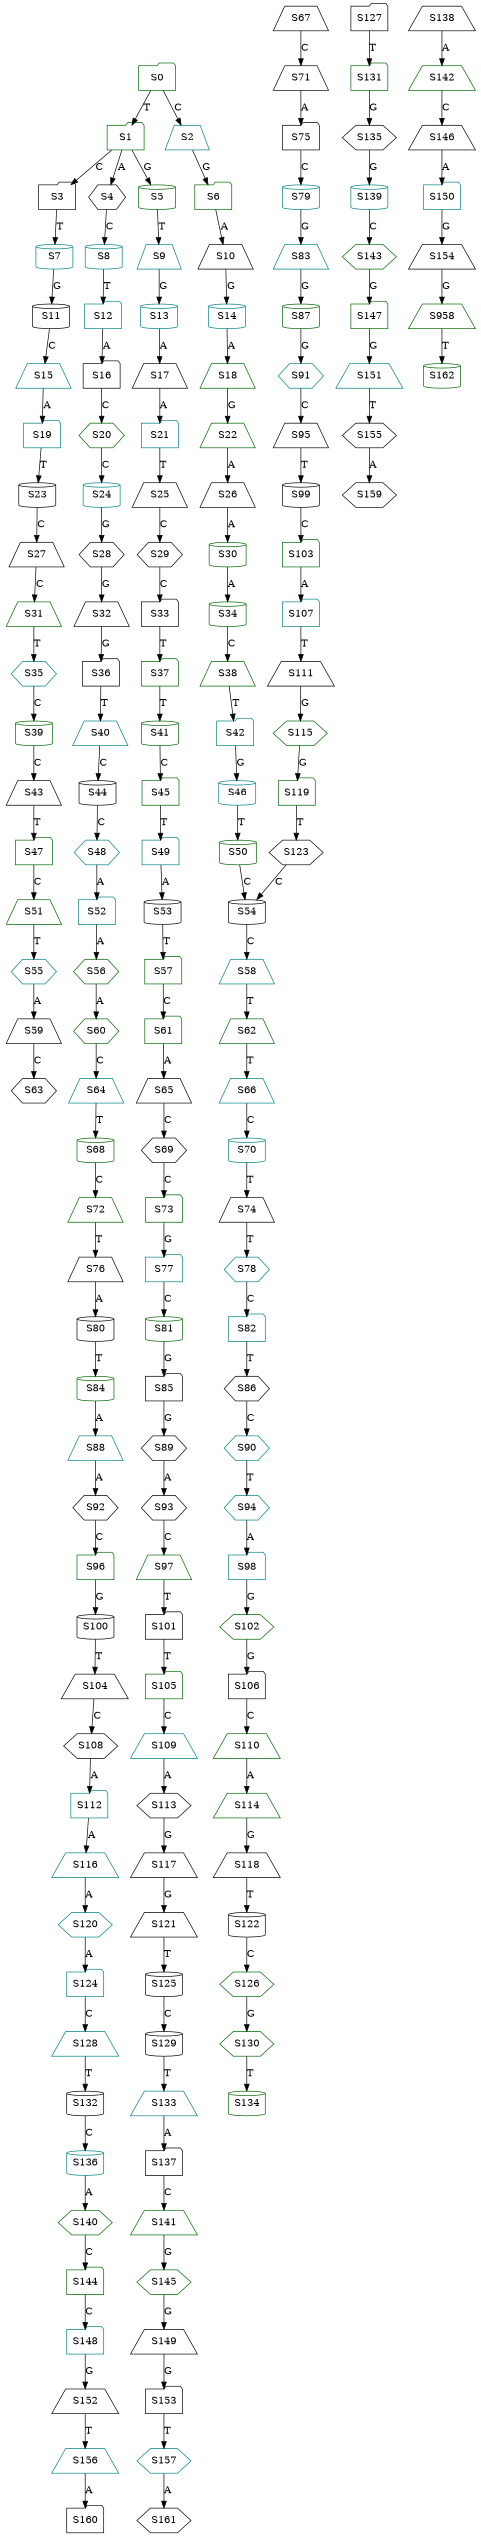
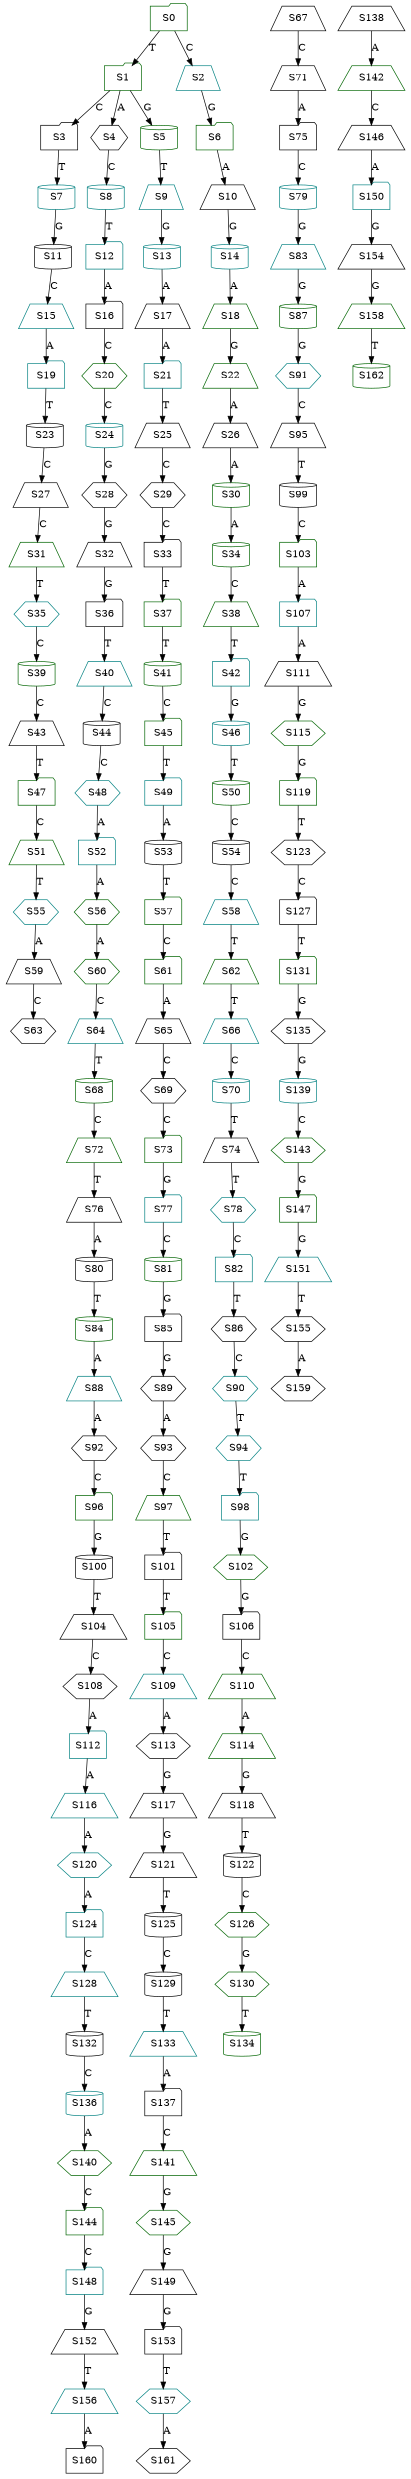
(442, 316) -> (371, 316)
(304, 644) -> (302, 644)
(274, 880) -> (298, 879)
(250, 1538) -> (243, 1478)
